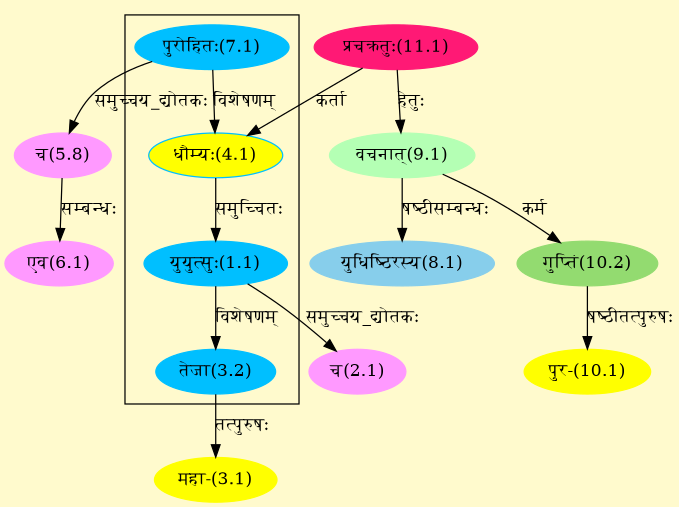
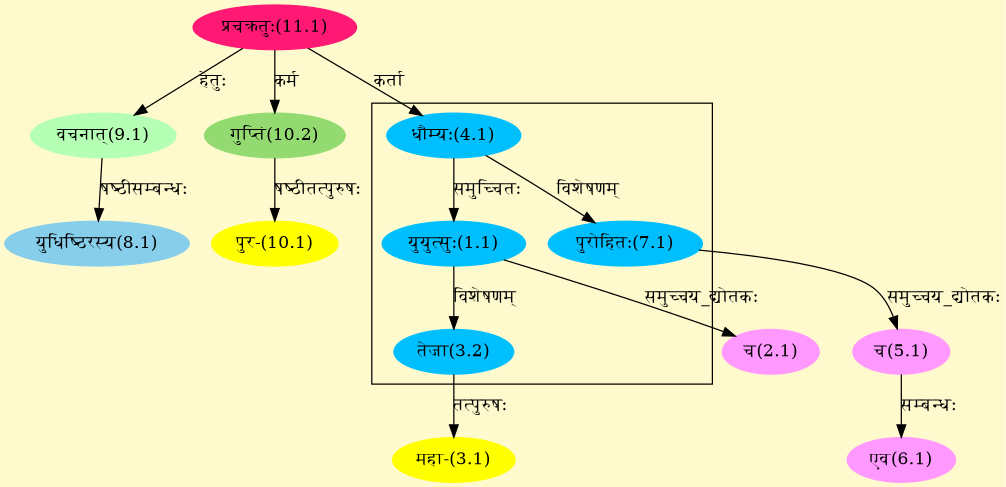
(214, 95) -> (535, 185)
(63, 155) -> (901, 352)
(216, 155) -> (454, 135)
(498, 202) -> (275, 75)
